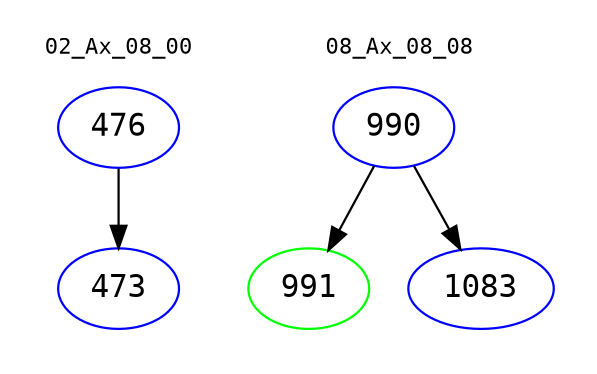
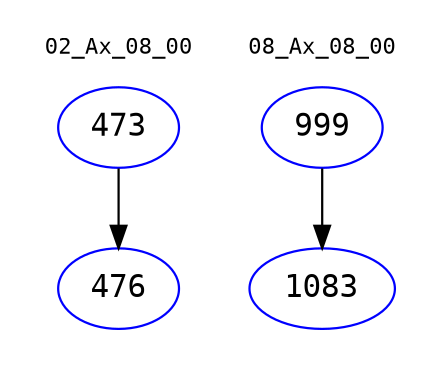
(401, 48) -> (323, 48)
(394, 128) -> (322, 128)
(119, 197) -> (119, 197)
(309, 289) -> none
